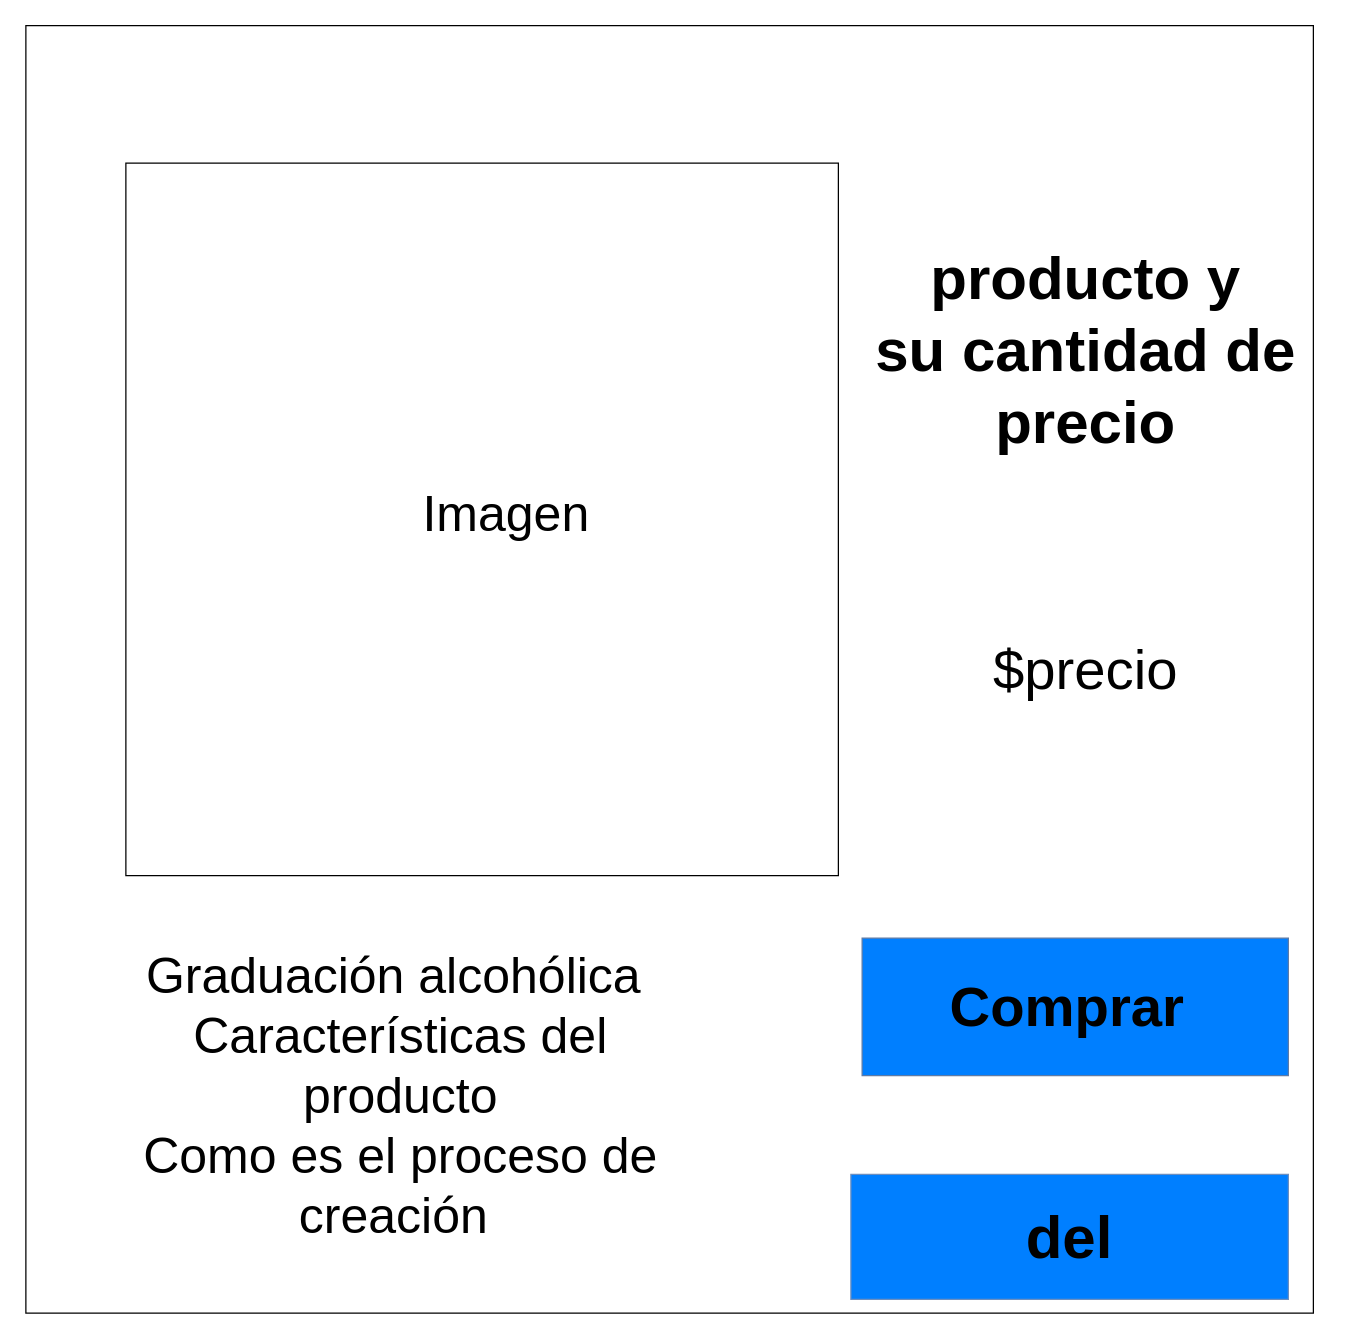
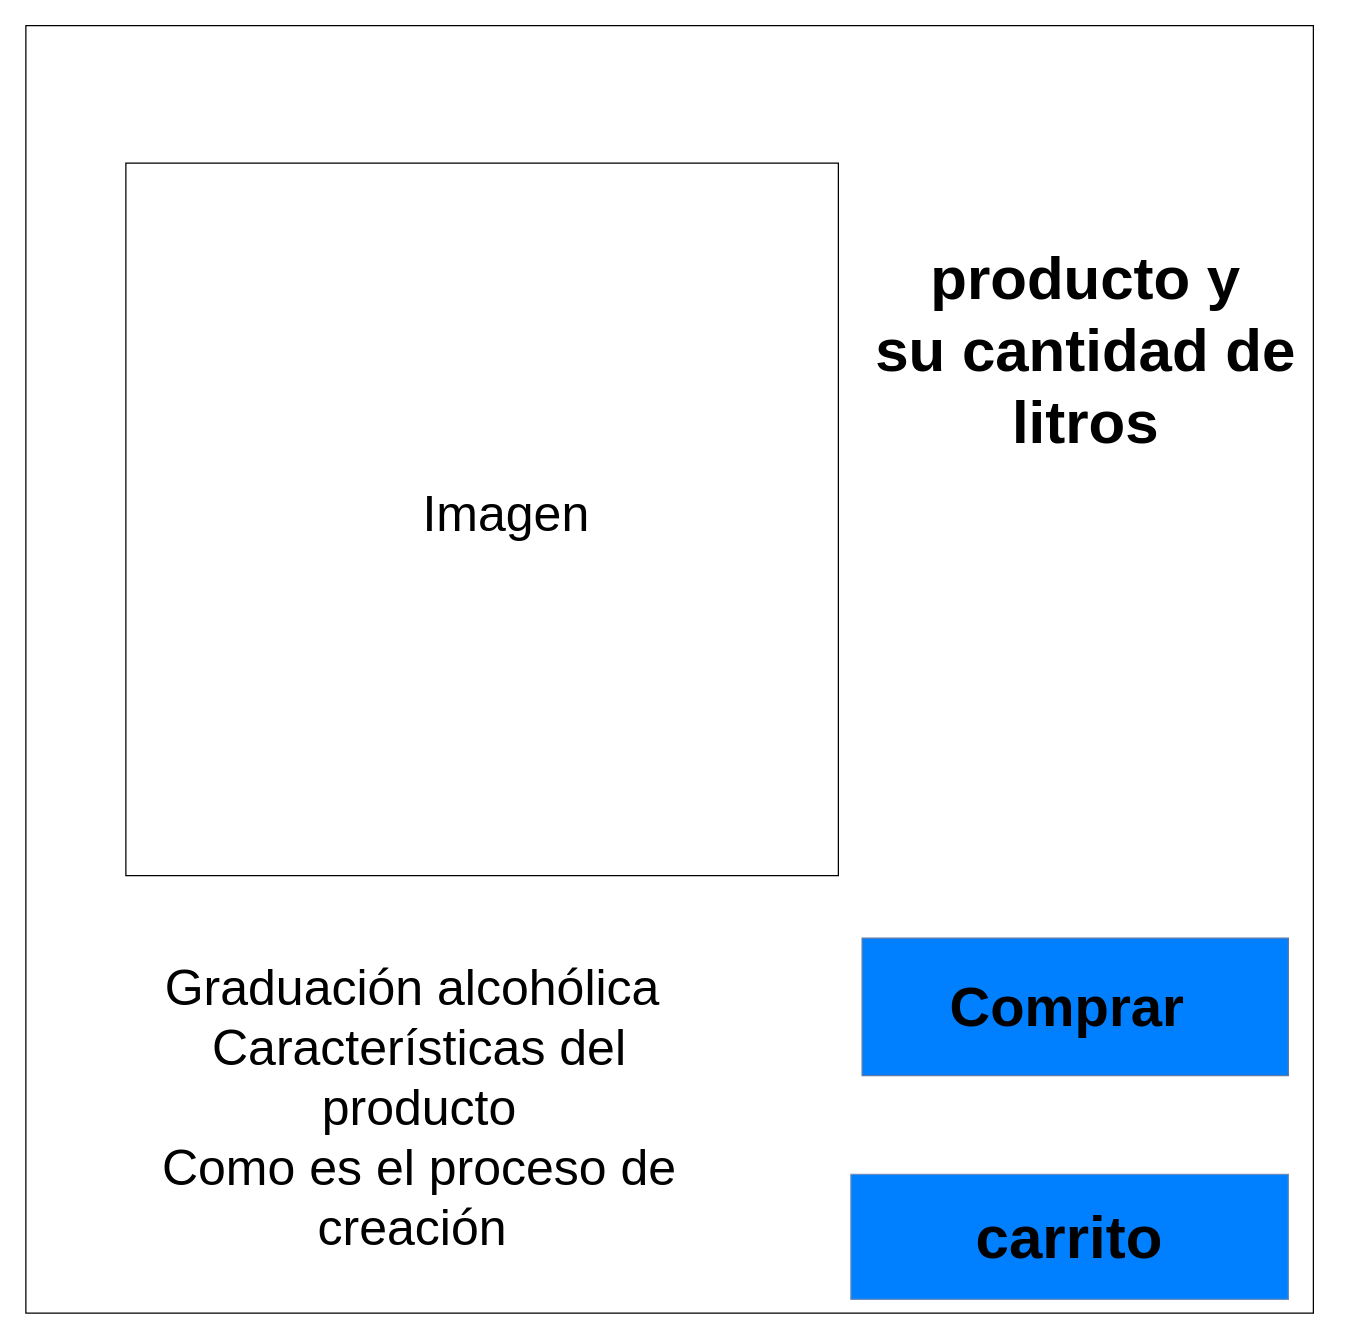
(1086, 351) -> (1086, 351)
(1086, 669) -> none
(401, 1094) -> (419, 1107)
(1069, 1237) -> (1069, 1237)
